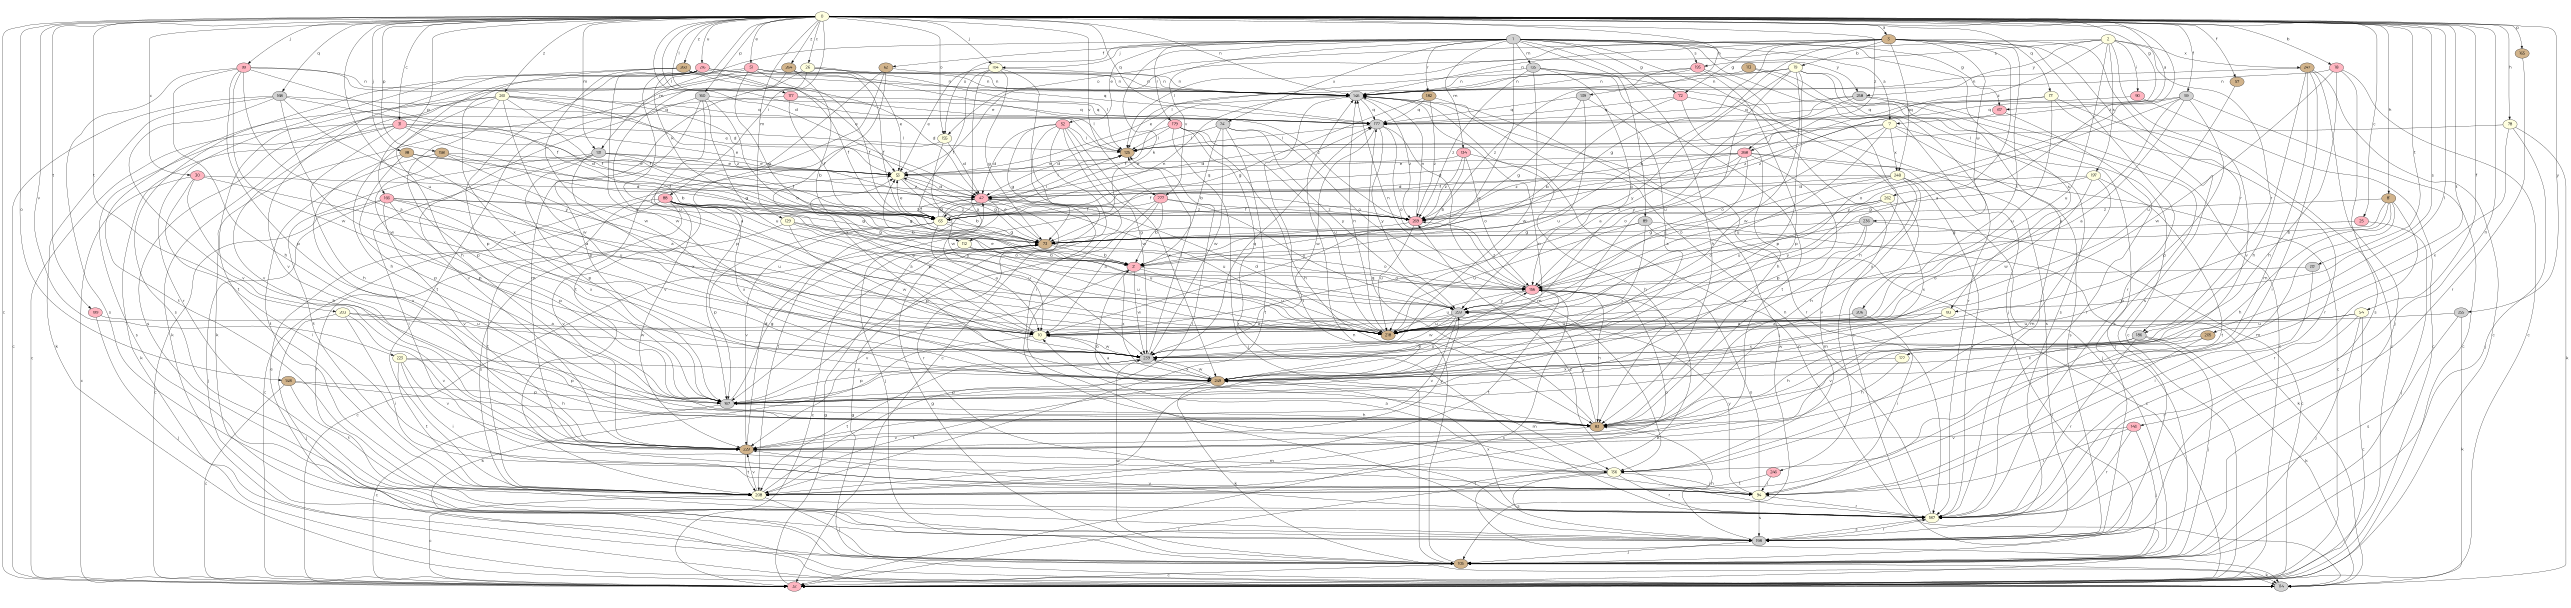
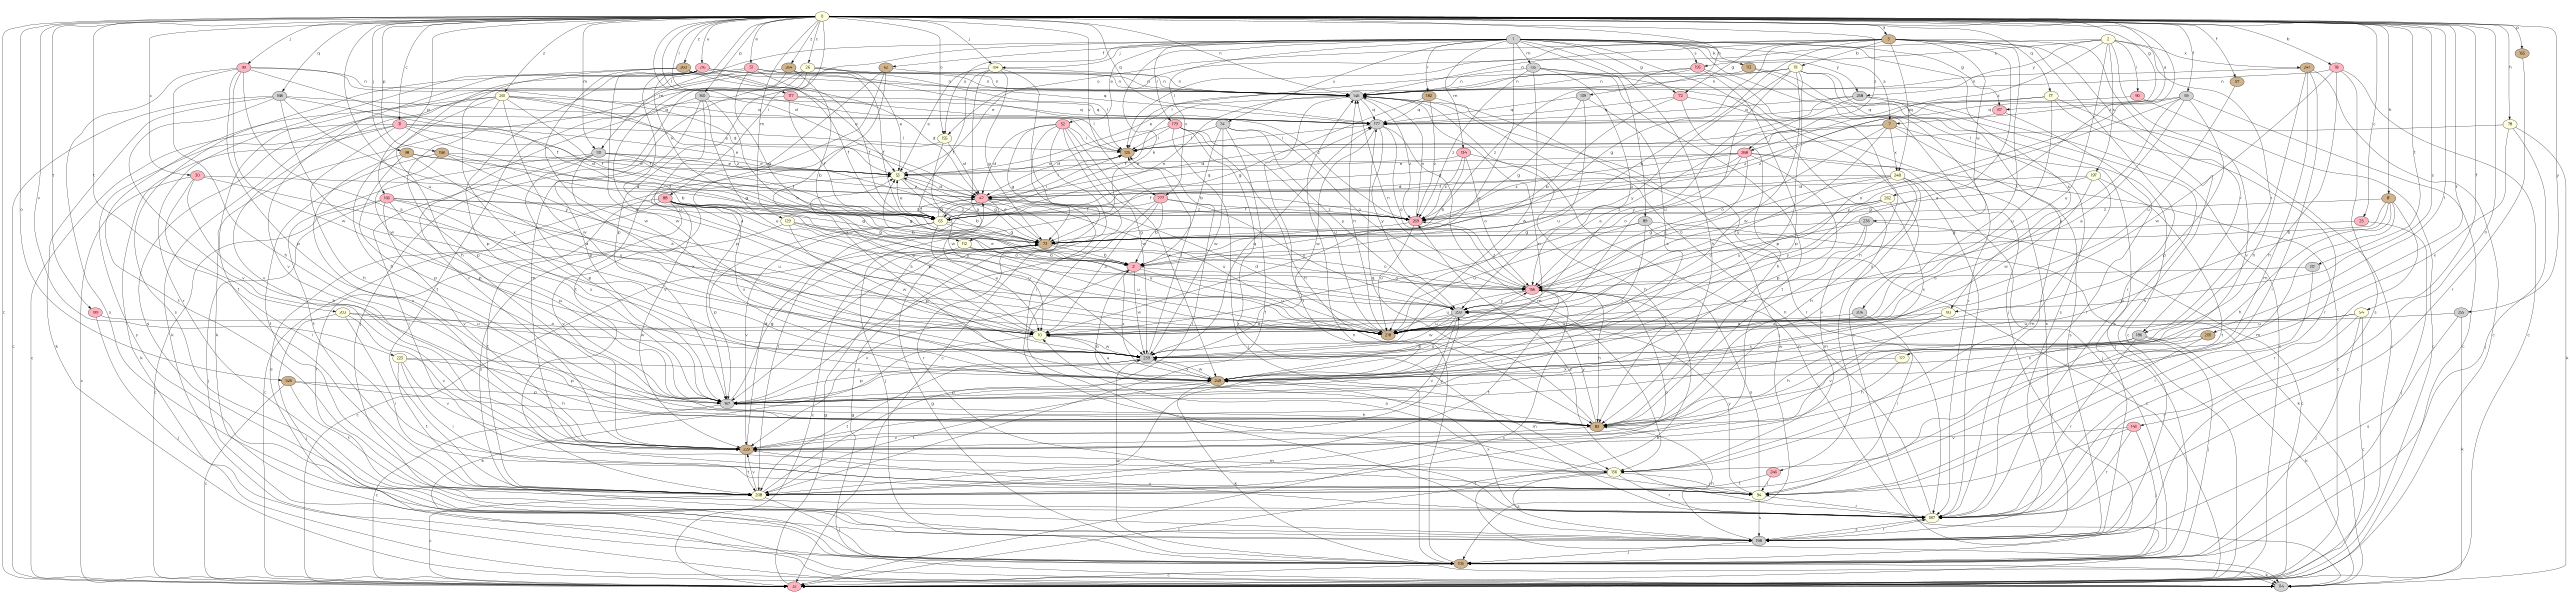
none -> (1634, 41)
none -> (916, 56)
(1890, 124) -> (1890, 124)
(2196, 547) -> (574, 503)
